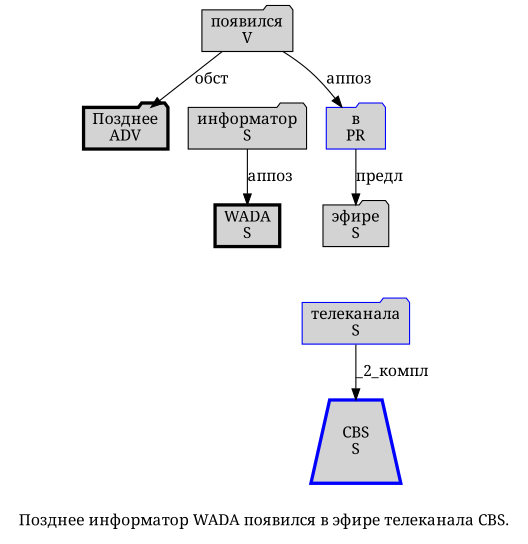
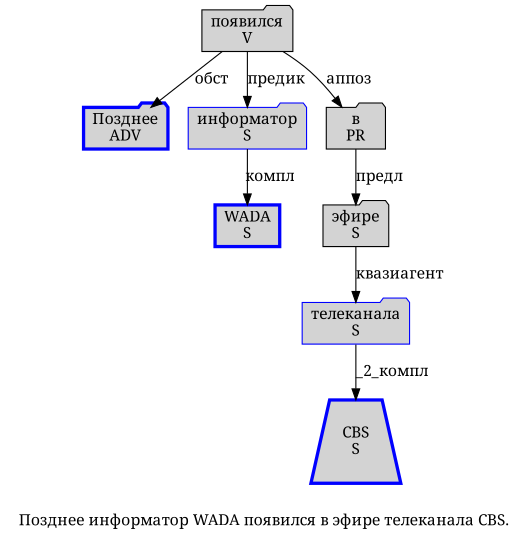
none -> (247, 74)
(126, 128) -> (126, 128)
(247, 128) -> (247, 128)
(356, 128) -> (356, 128)
(270, 177) -> (270, 177)
(247, 226) -> (247, 226)
none -> (356, 269)
